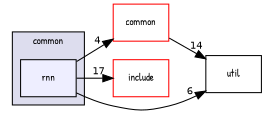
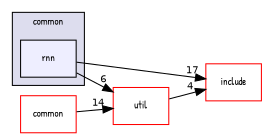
(91, 53) -> none
(234, 74) -> (141, 106)
none -> (182, 95)
